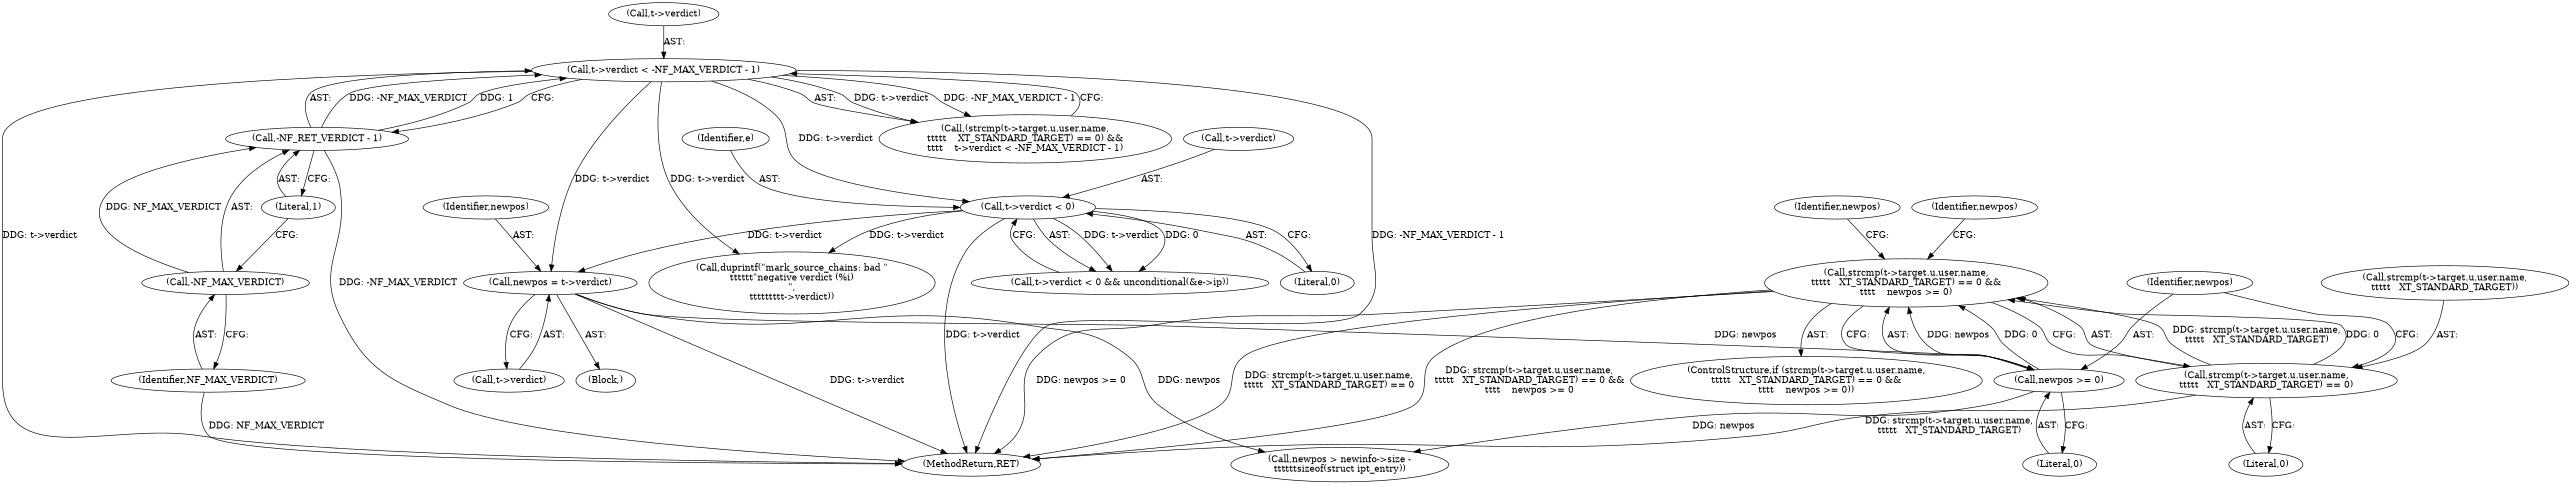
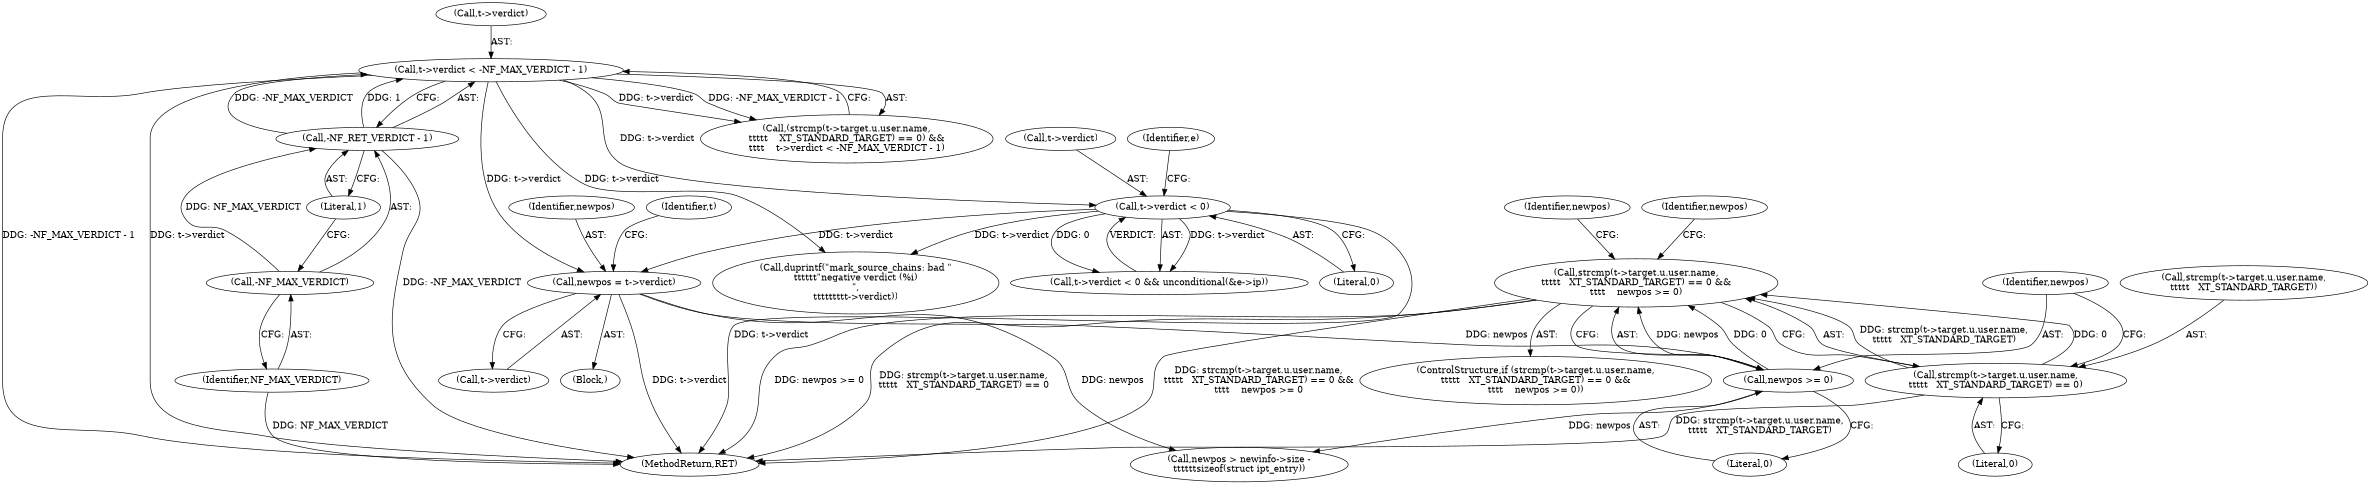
(771, 179) -> (1180, 179)
none -> (689, 207)
(1026, 236) -> (1134, 236)
